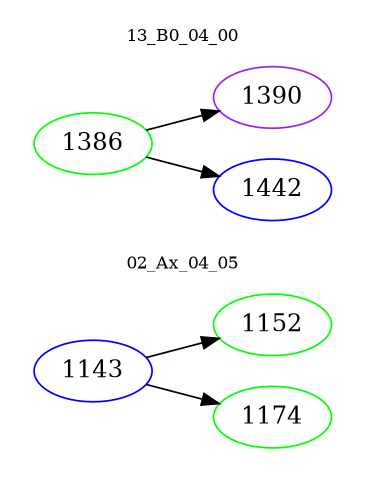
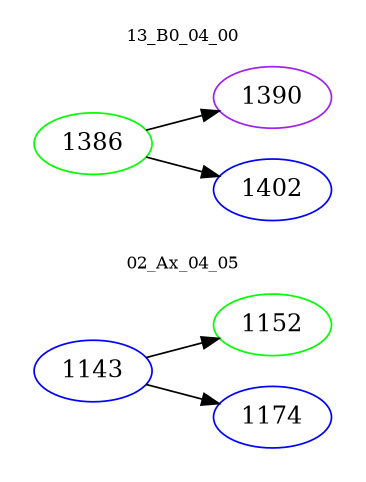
(273, 190) -> (273, 190)
(273, 417) -> (273, 417)
